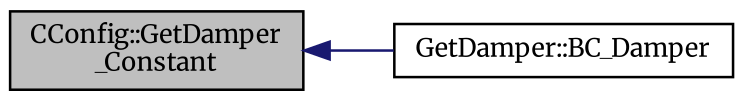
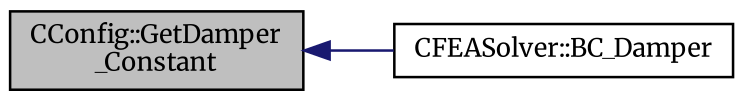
(564, 51) -> (564, 51)
